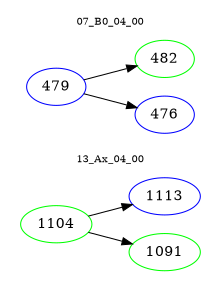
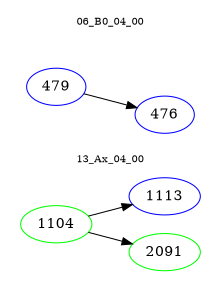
(110, 22) -> (110, 22)
(165, 59) -> none
(165, 252) -> (165, 252)
